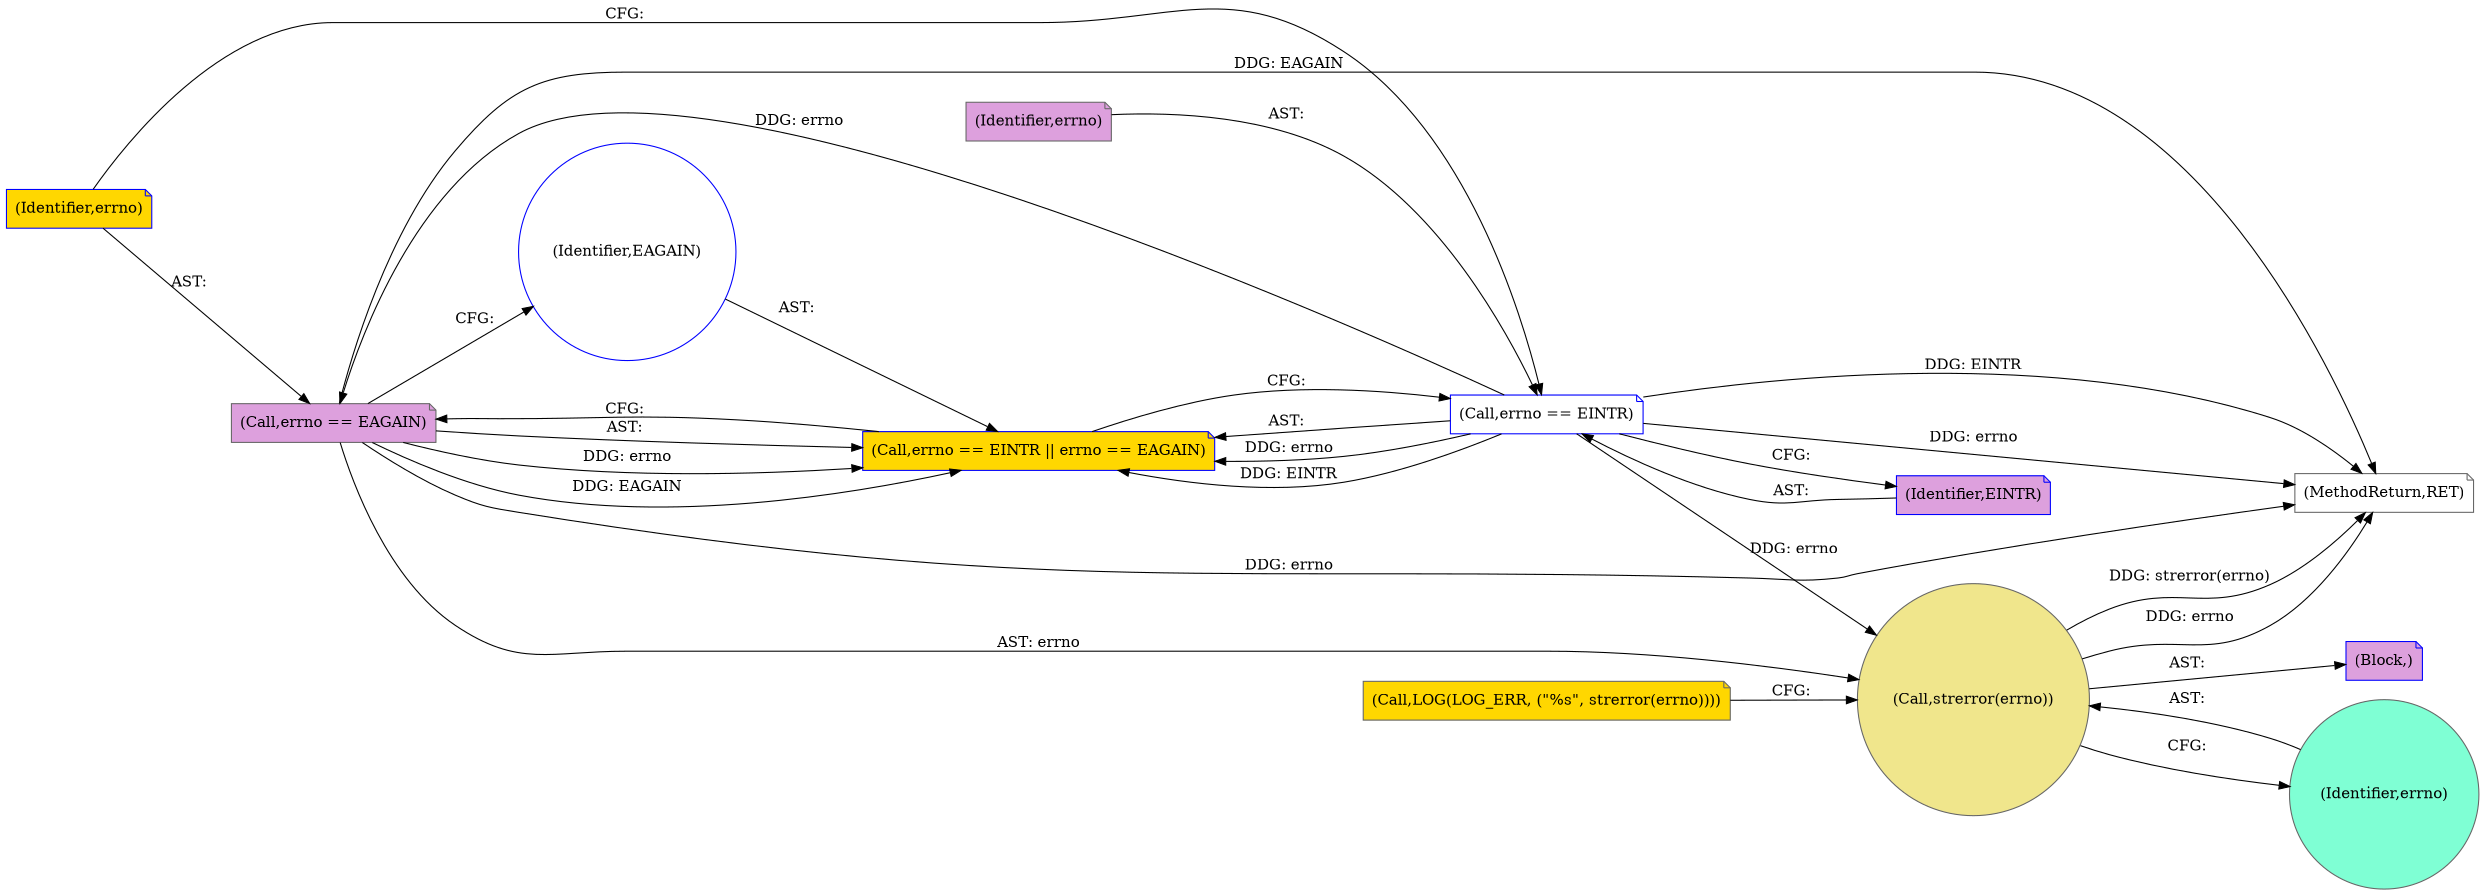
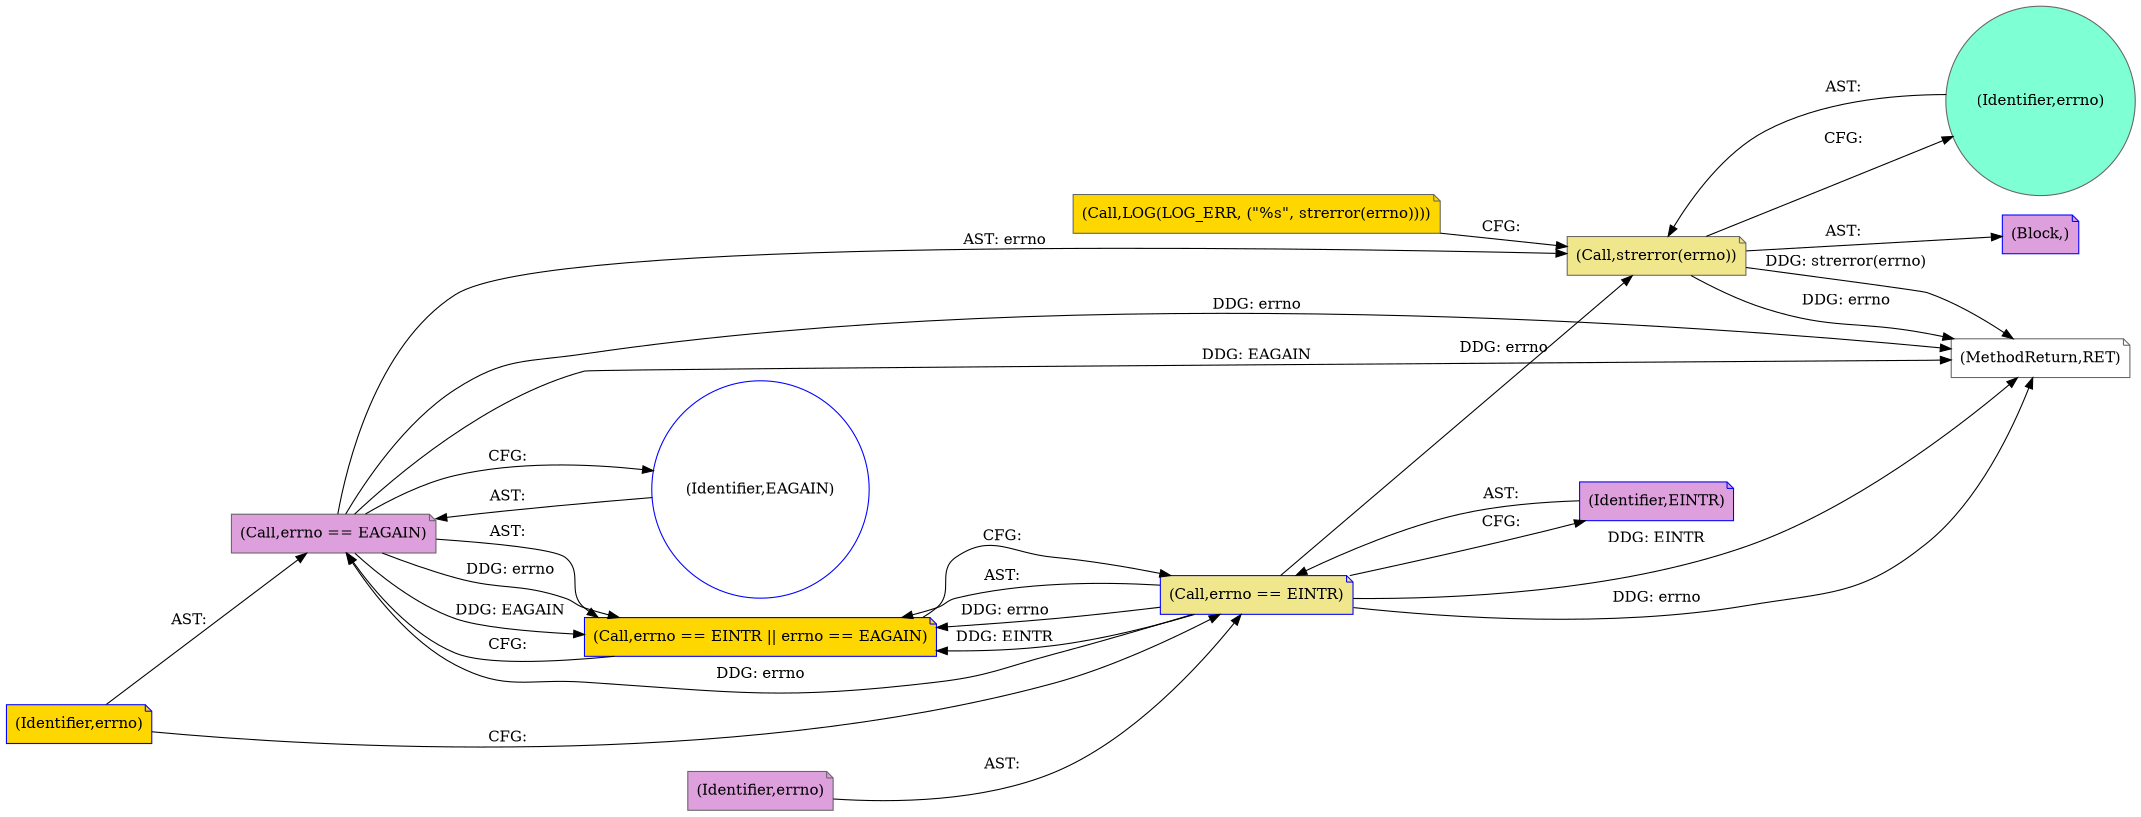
(856, 363) -> (550, 507)
(1547, 414) -> (1257, 595)
(1973, 700) -> (1657, 256)
